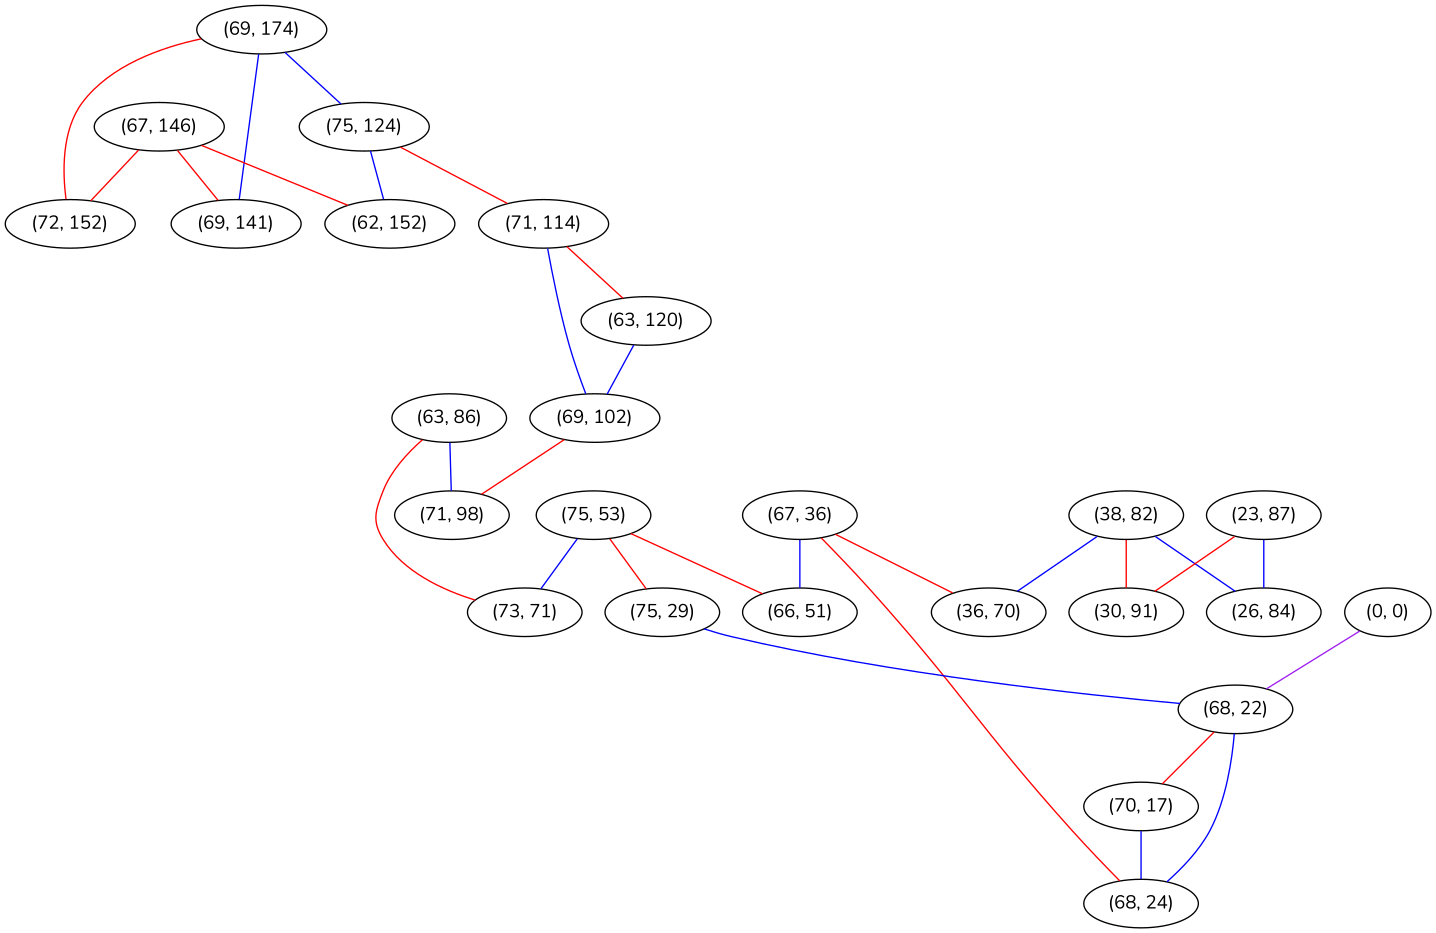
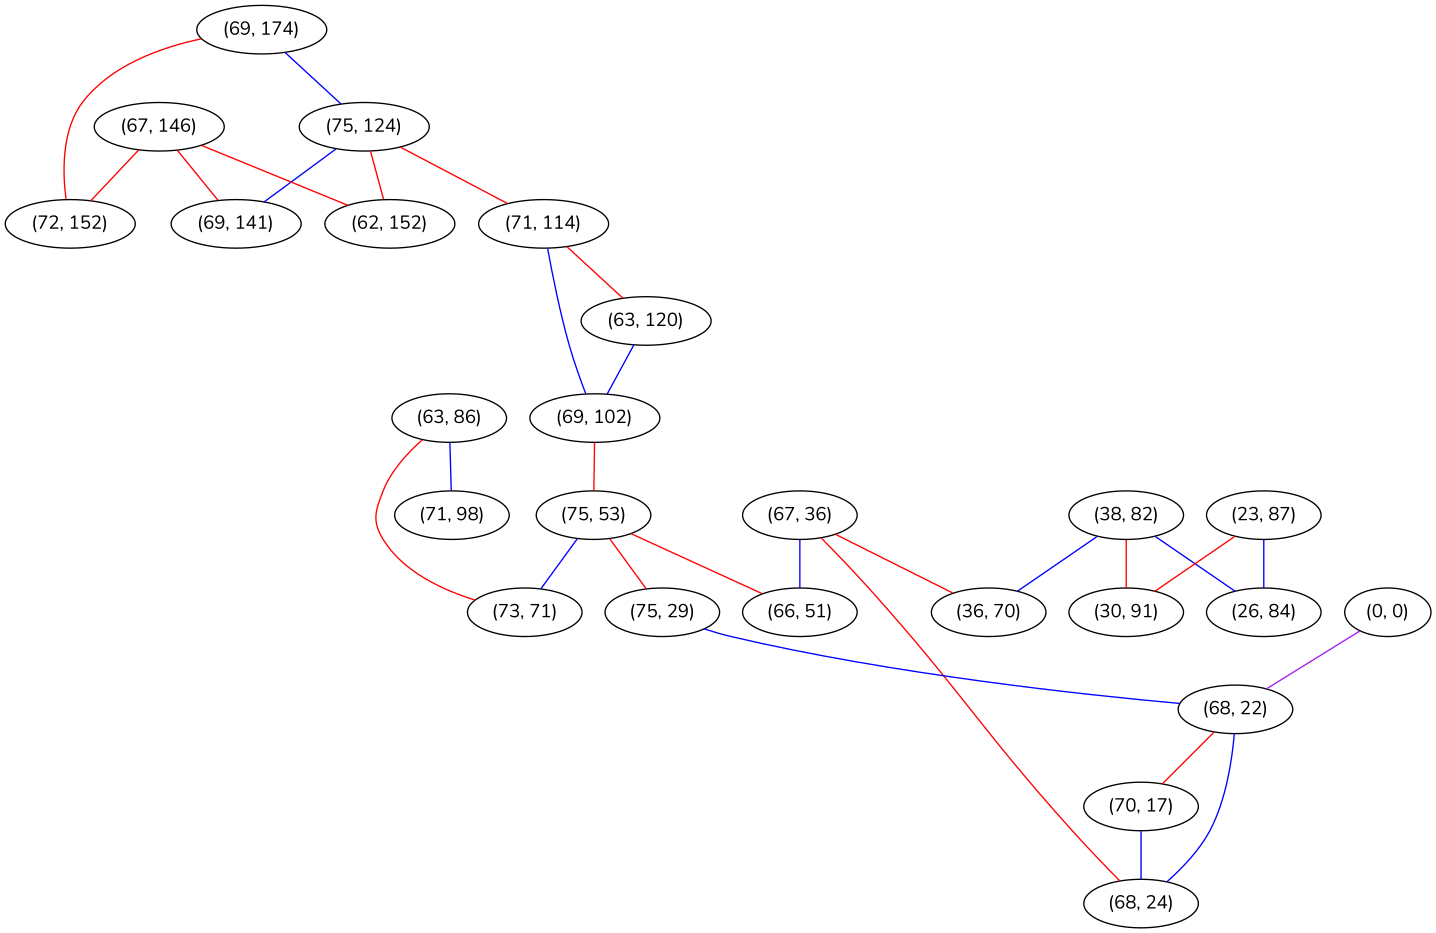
(249, 127) -> (300, 176)
(377, 175) -> (377, 175)
(523, 467) -> (594, 467)
